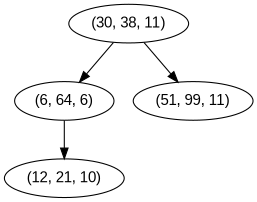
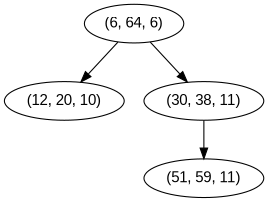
(100, 58) -> (165, 58)
(193, 101) -> (204, 178)
(64, 178) -> (64, 101)
